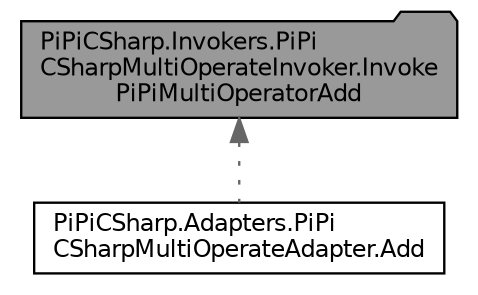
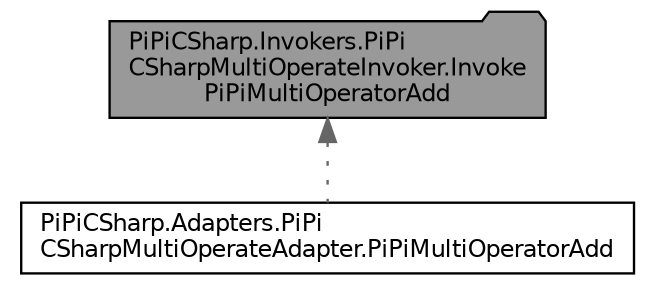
(239, 238) -> (328, 238)
